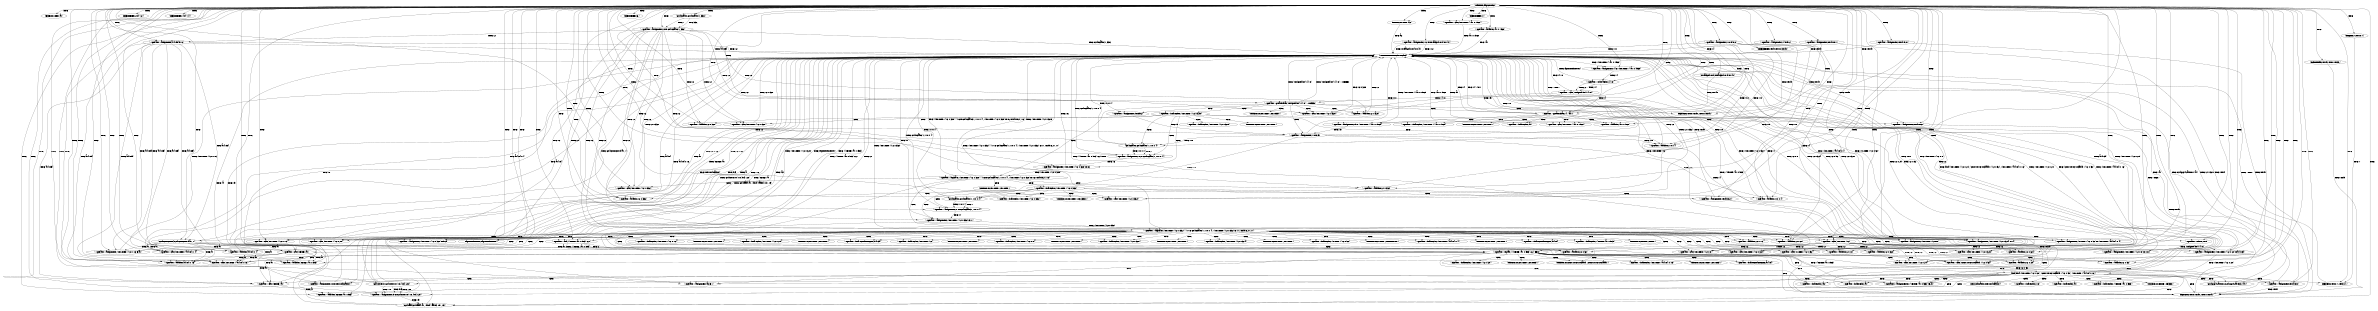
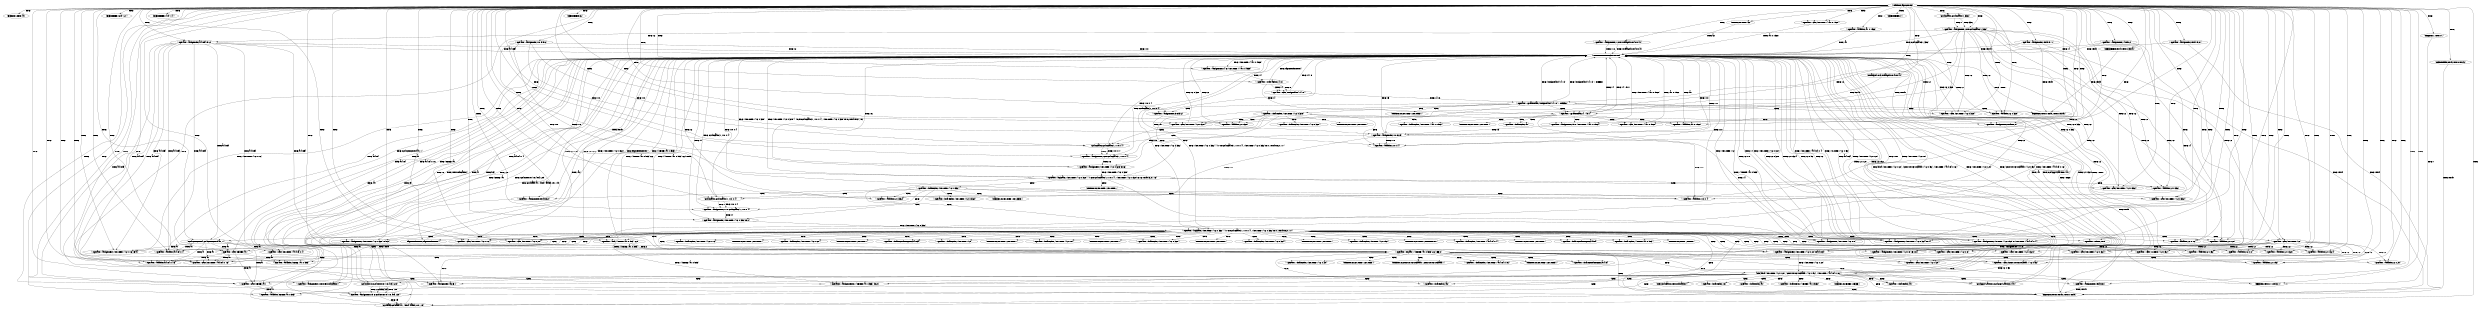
(1393, 56) -> (1606, 56)
(2222, 135) -> (2333, 135)
none -> (905, 247)
(1780, 247) -> (2103, 247)
